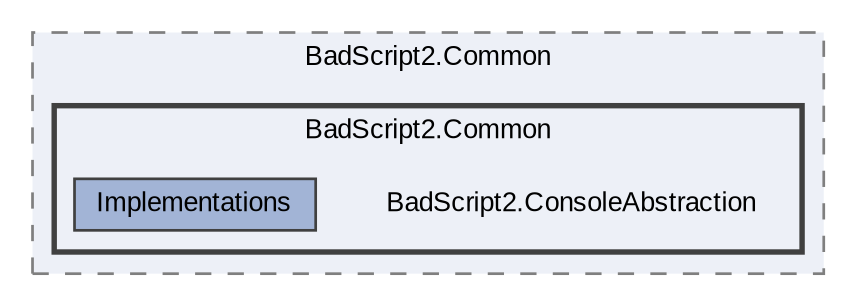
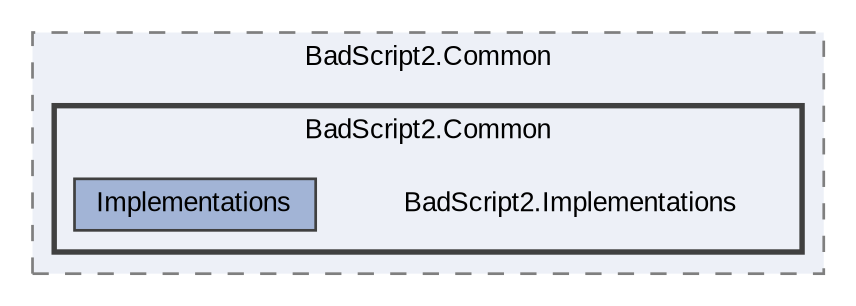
(572, 205) -> (572, 205)
